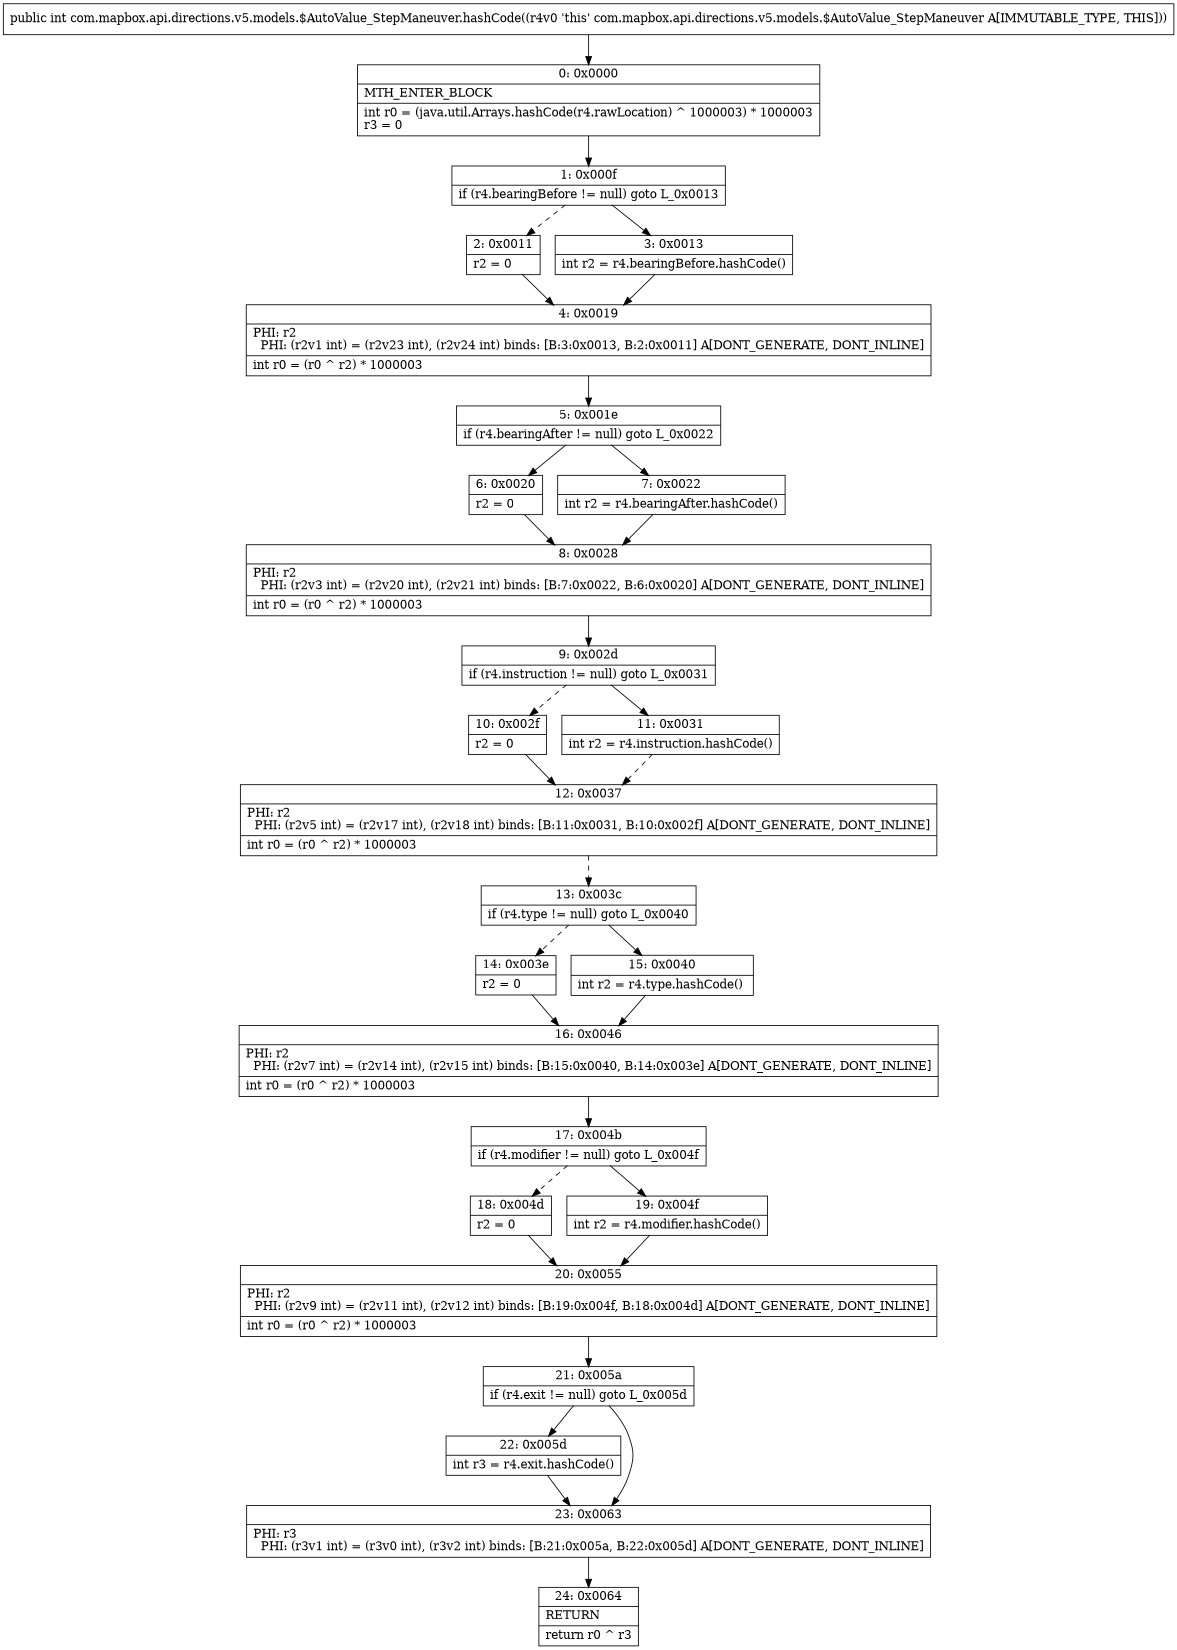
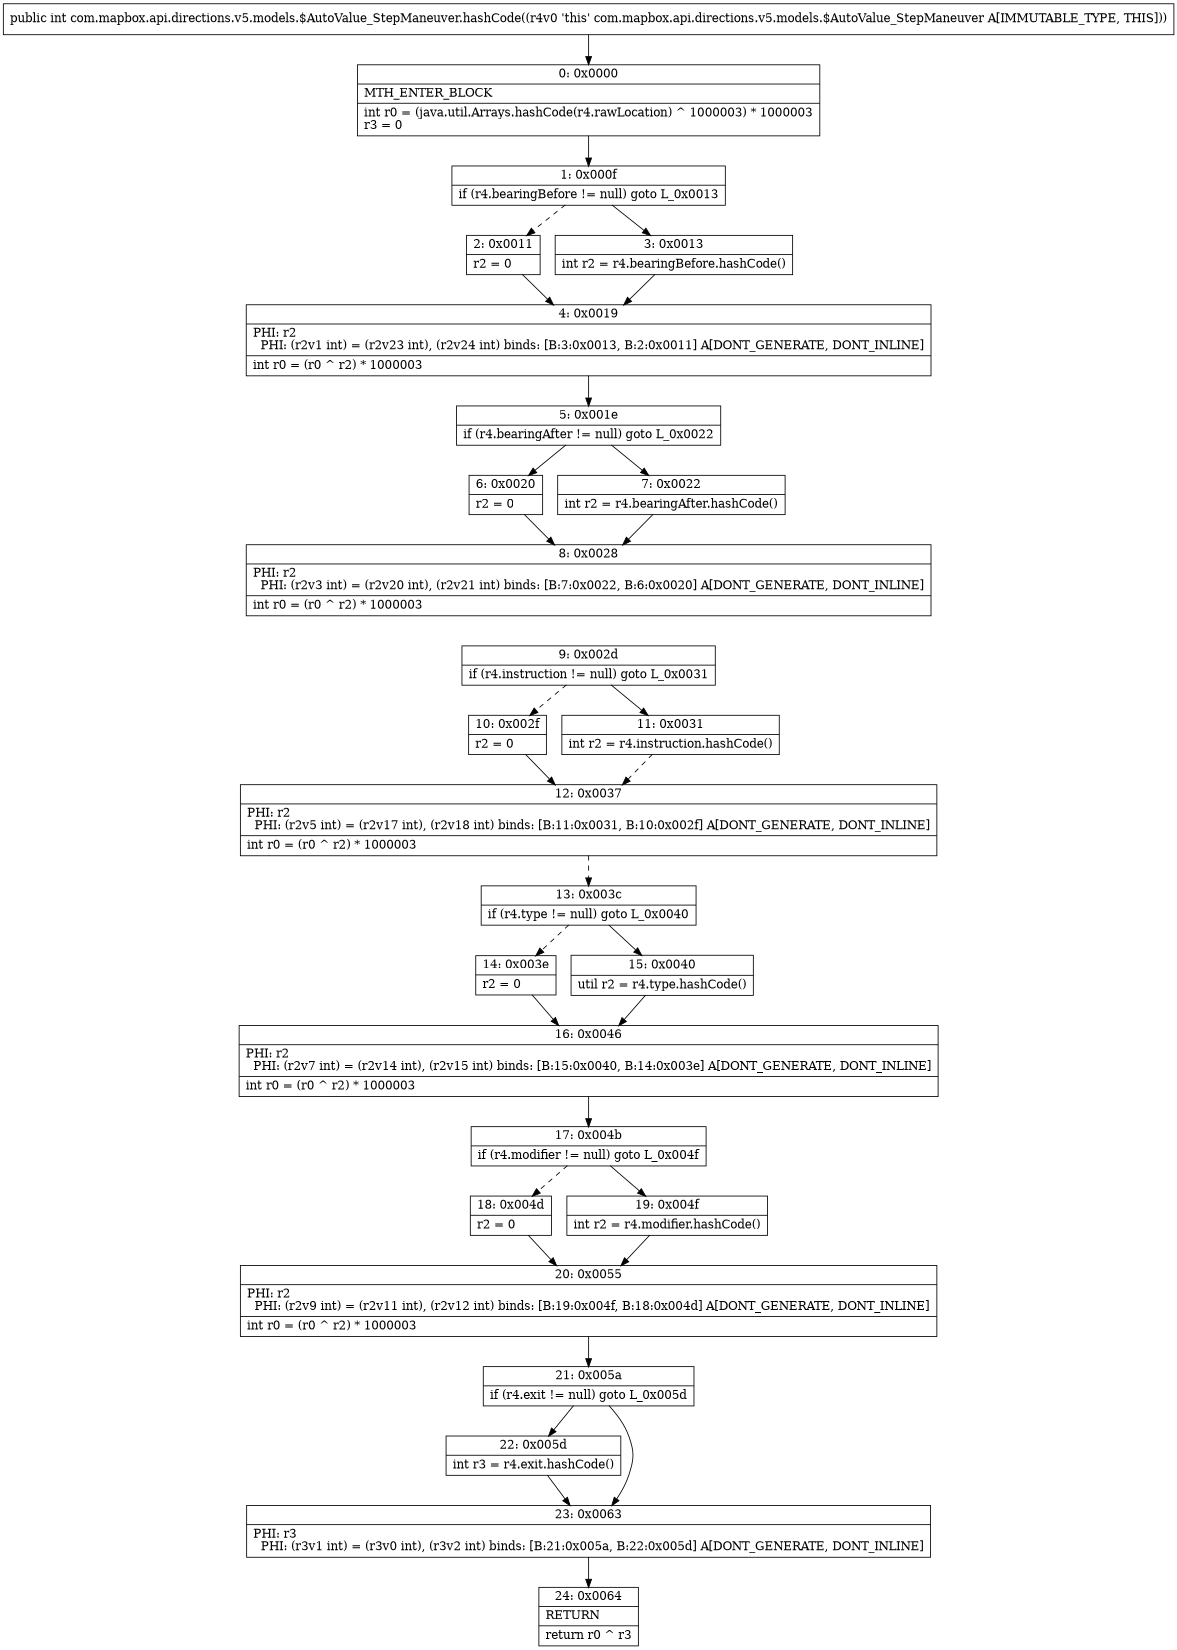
(589, 627) -> none
(661, 985) -> (662, 985)
